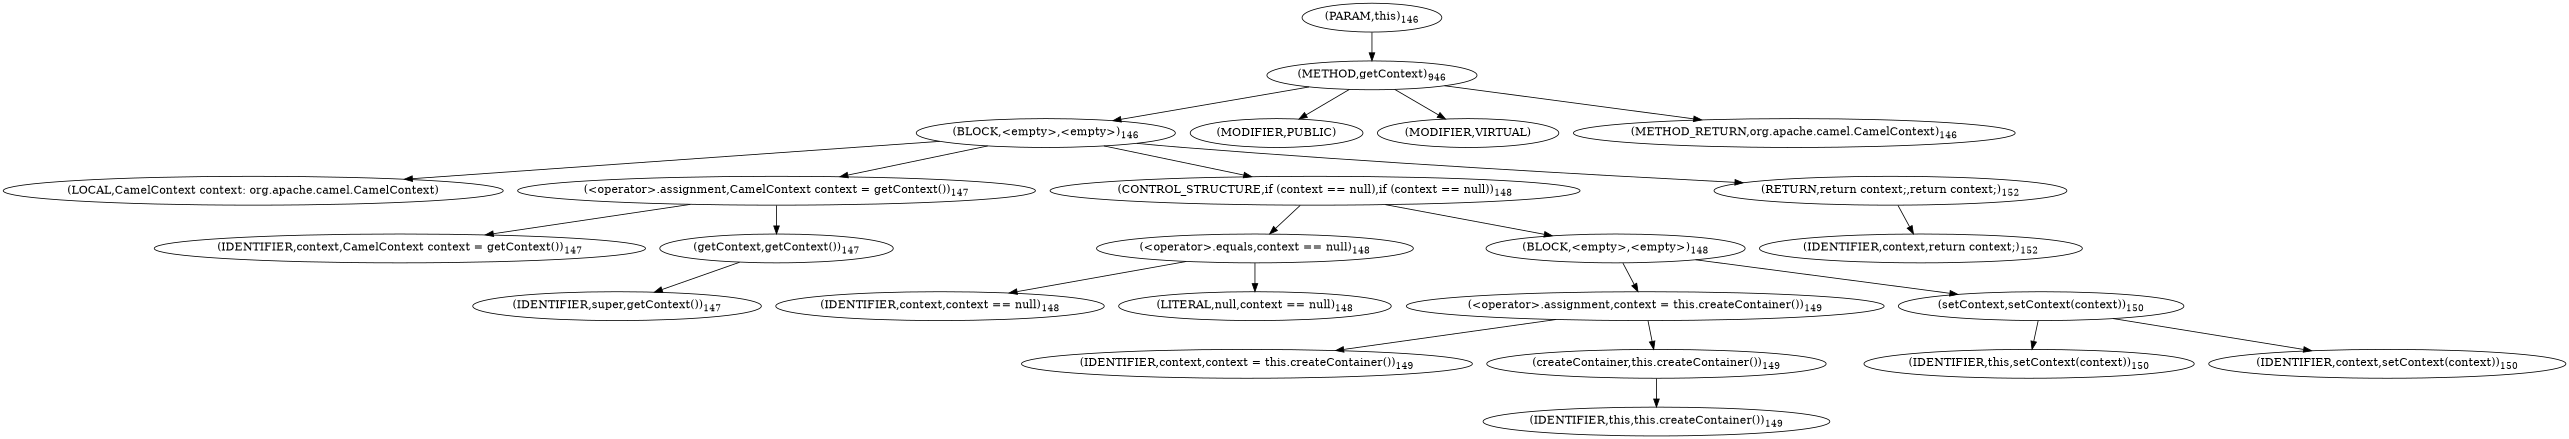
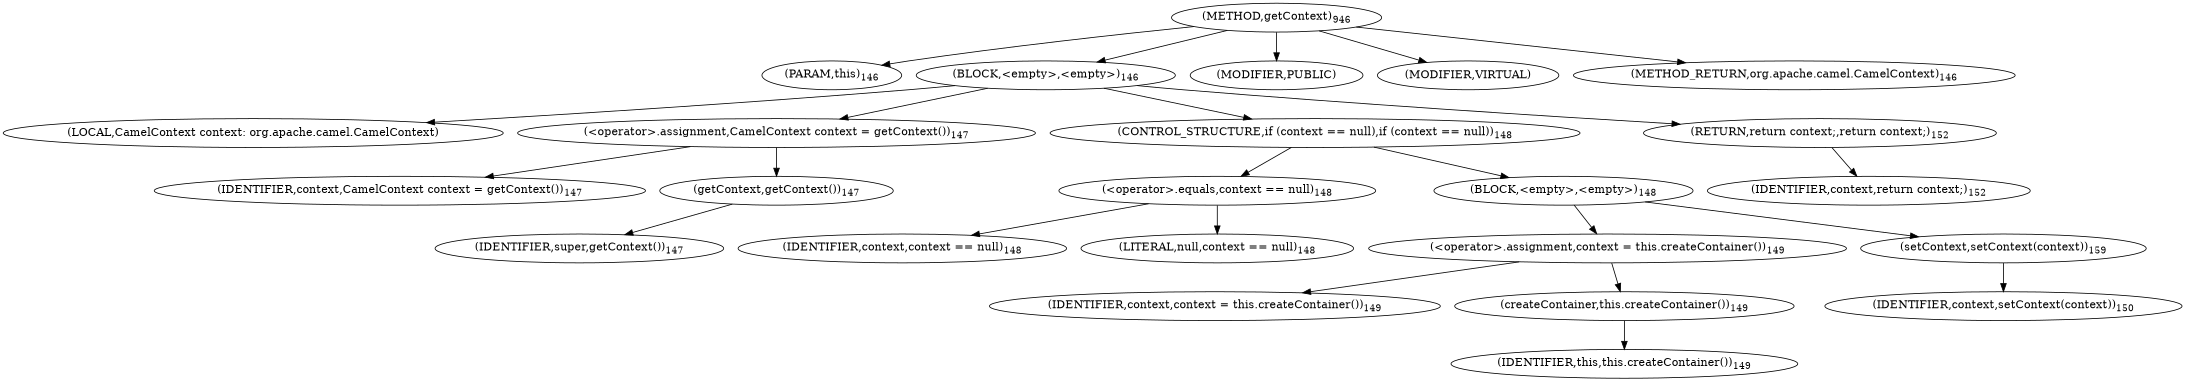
(1372, 43) -> (1042, 43)
(2135, 305) -> (2098, 247)
(2029, 364) -> none
